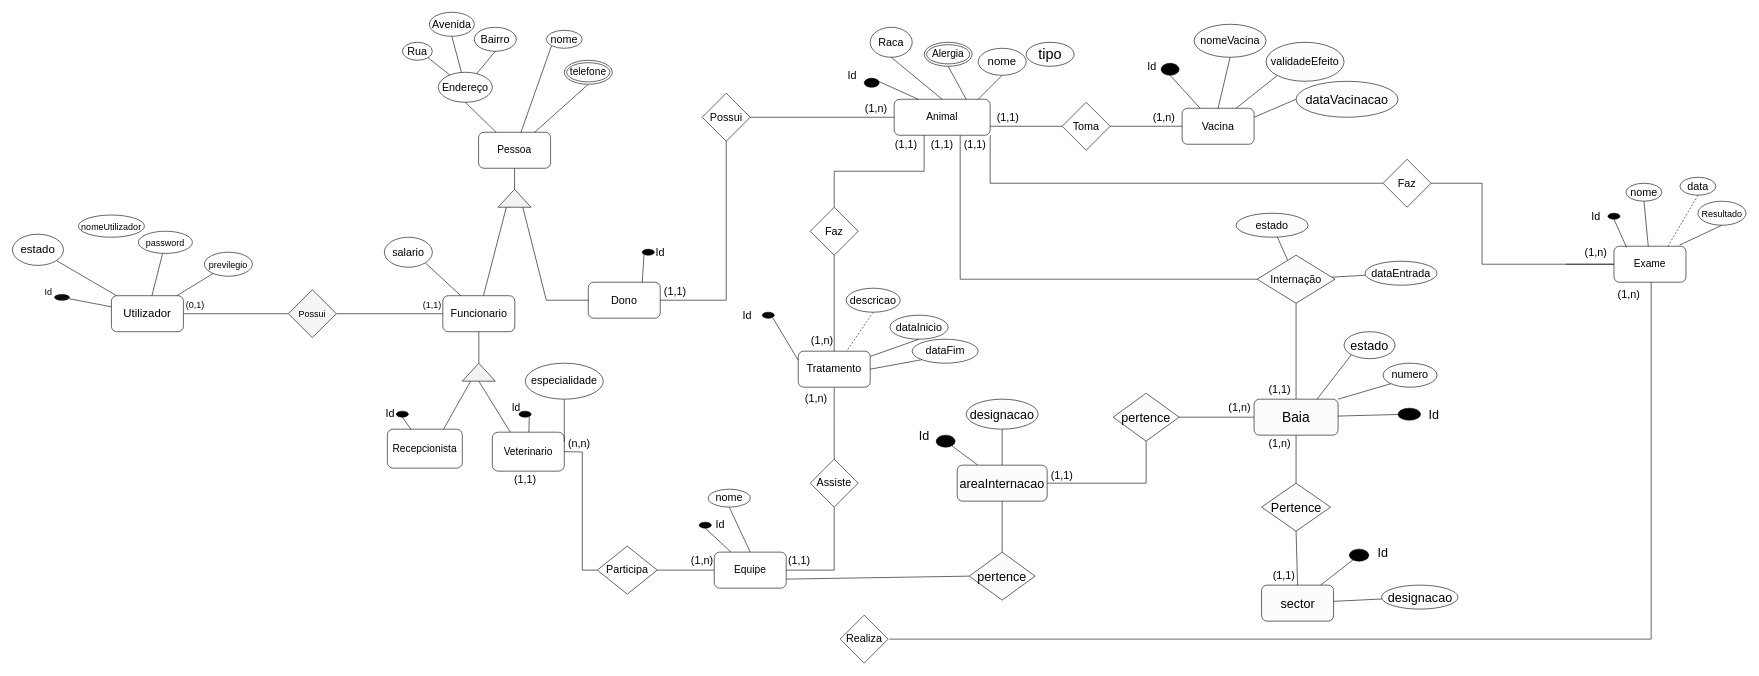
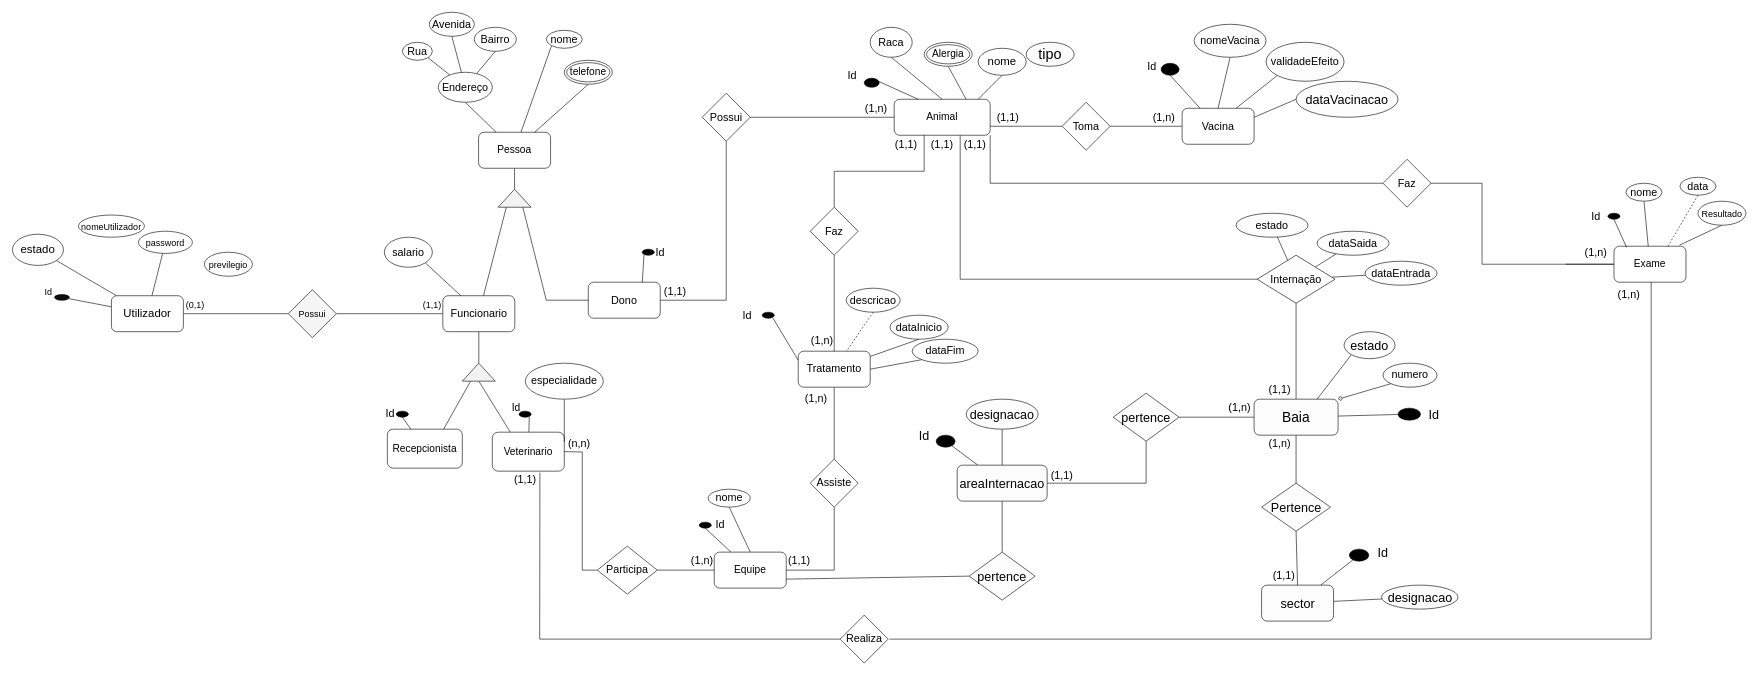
none -> (1353, 243)
none -> (1326, 261)
(195, 285) -> none
(1341, 398) -> (1344, 398)
none -> (607, 639)
